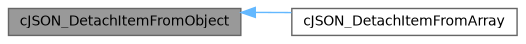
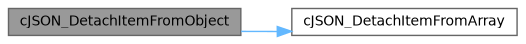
(274, 12) -> (259, 32)
